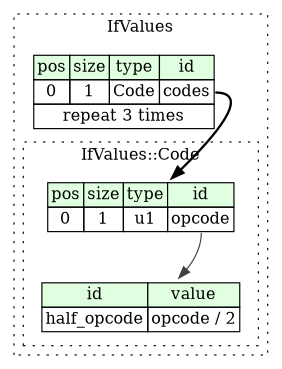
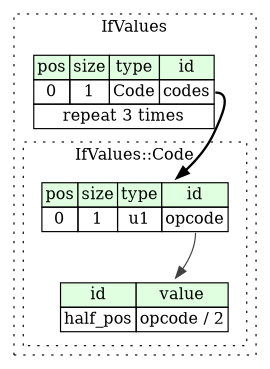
(95, 319) -> (98, 319)
